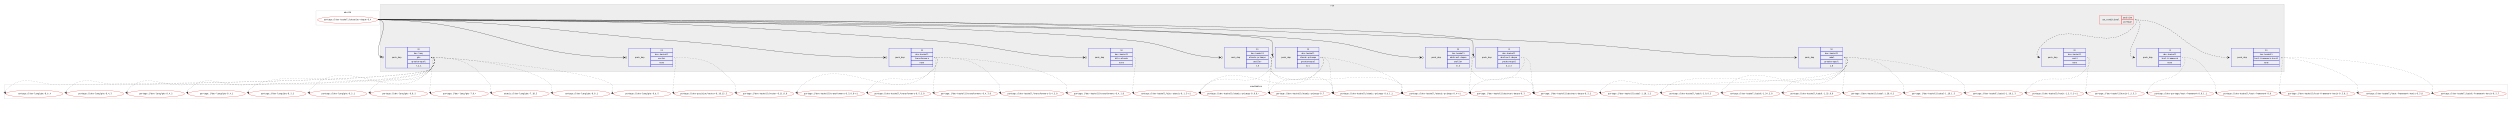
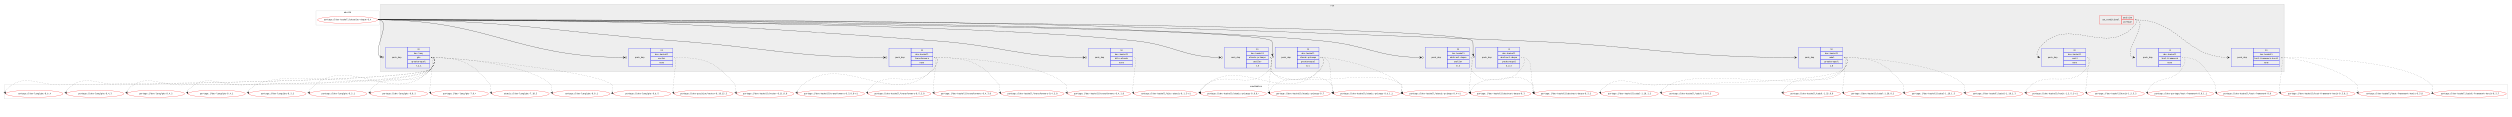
(1751, 94) -> none
